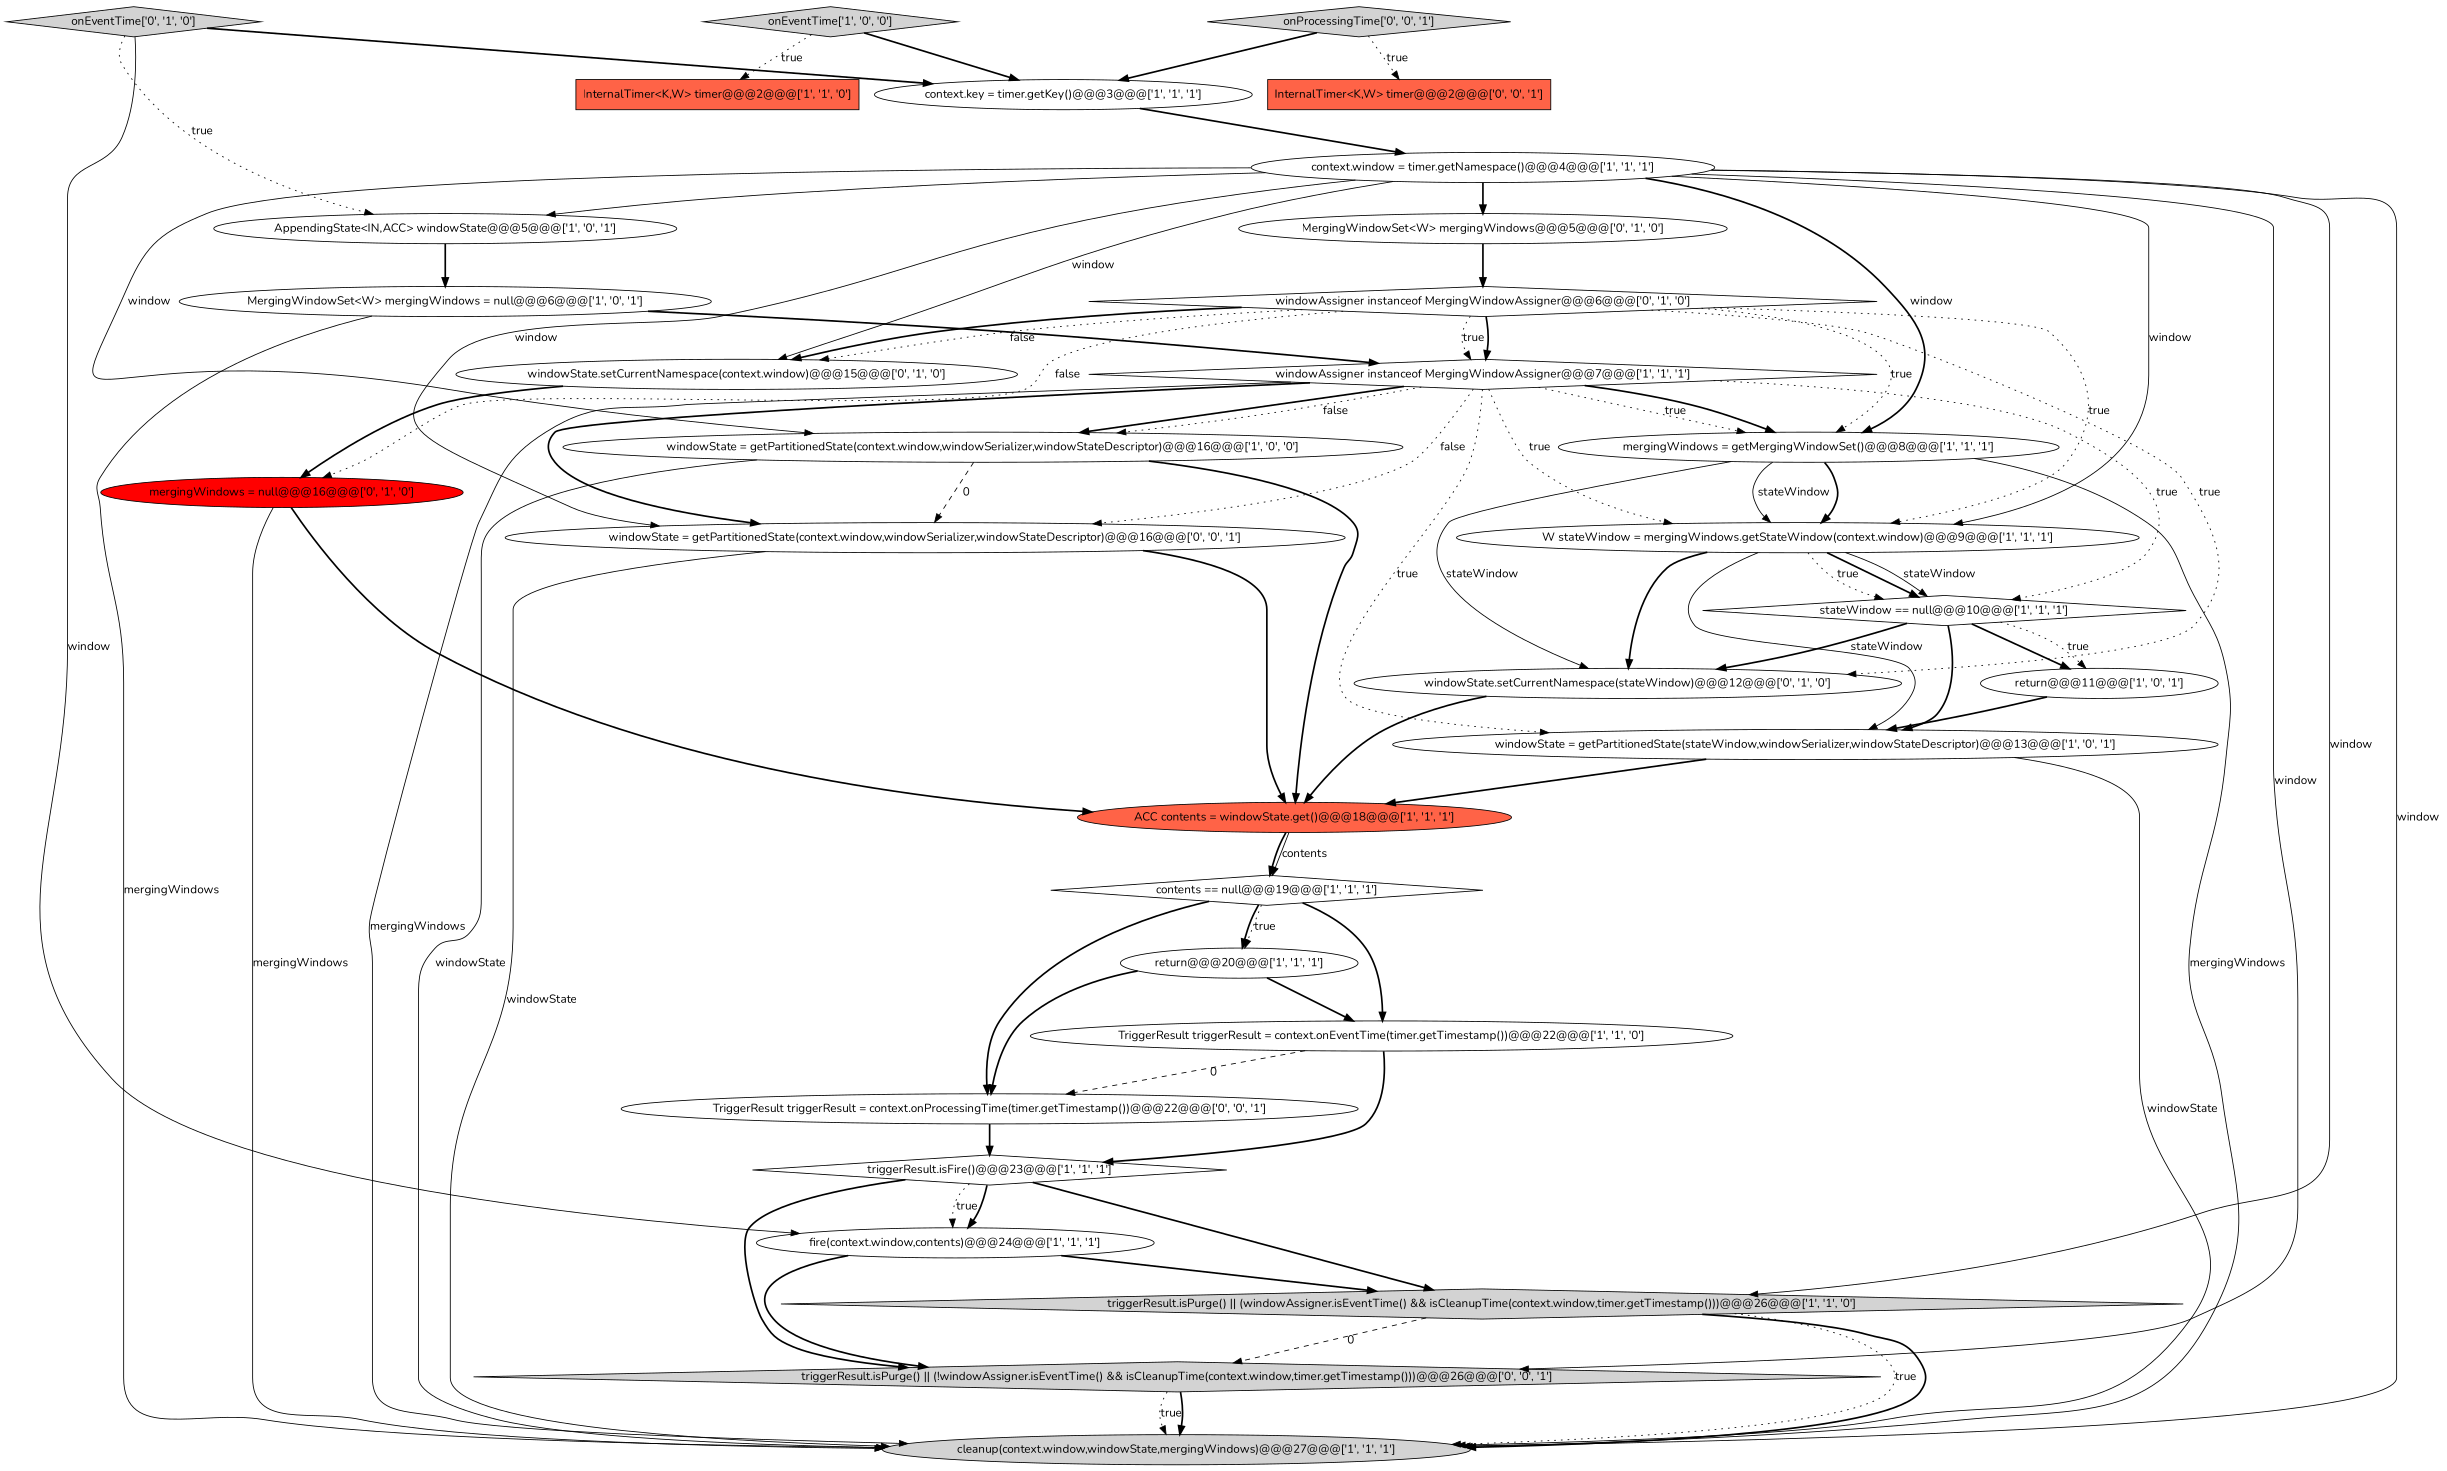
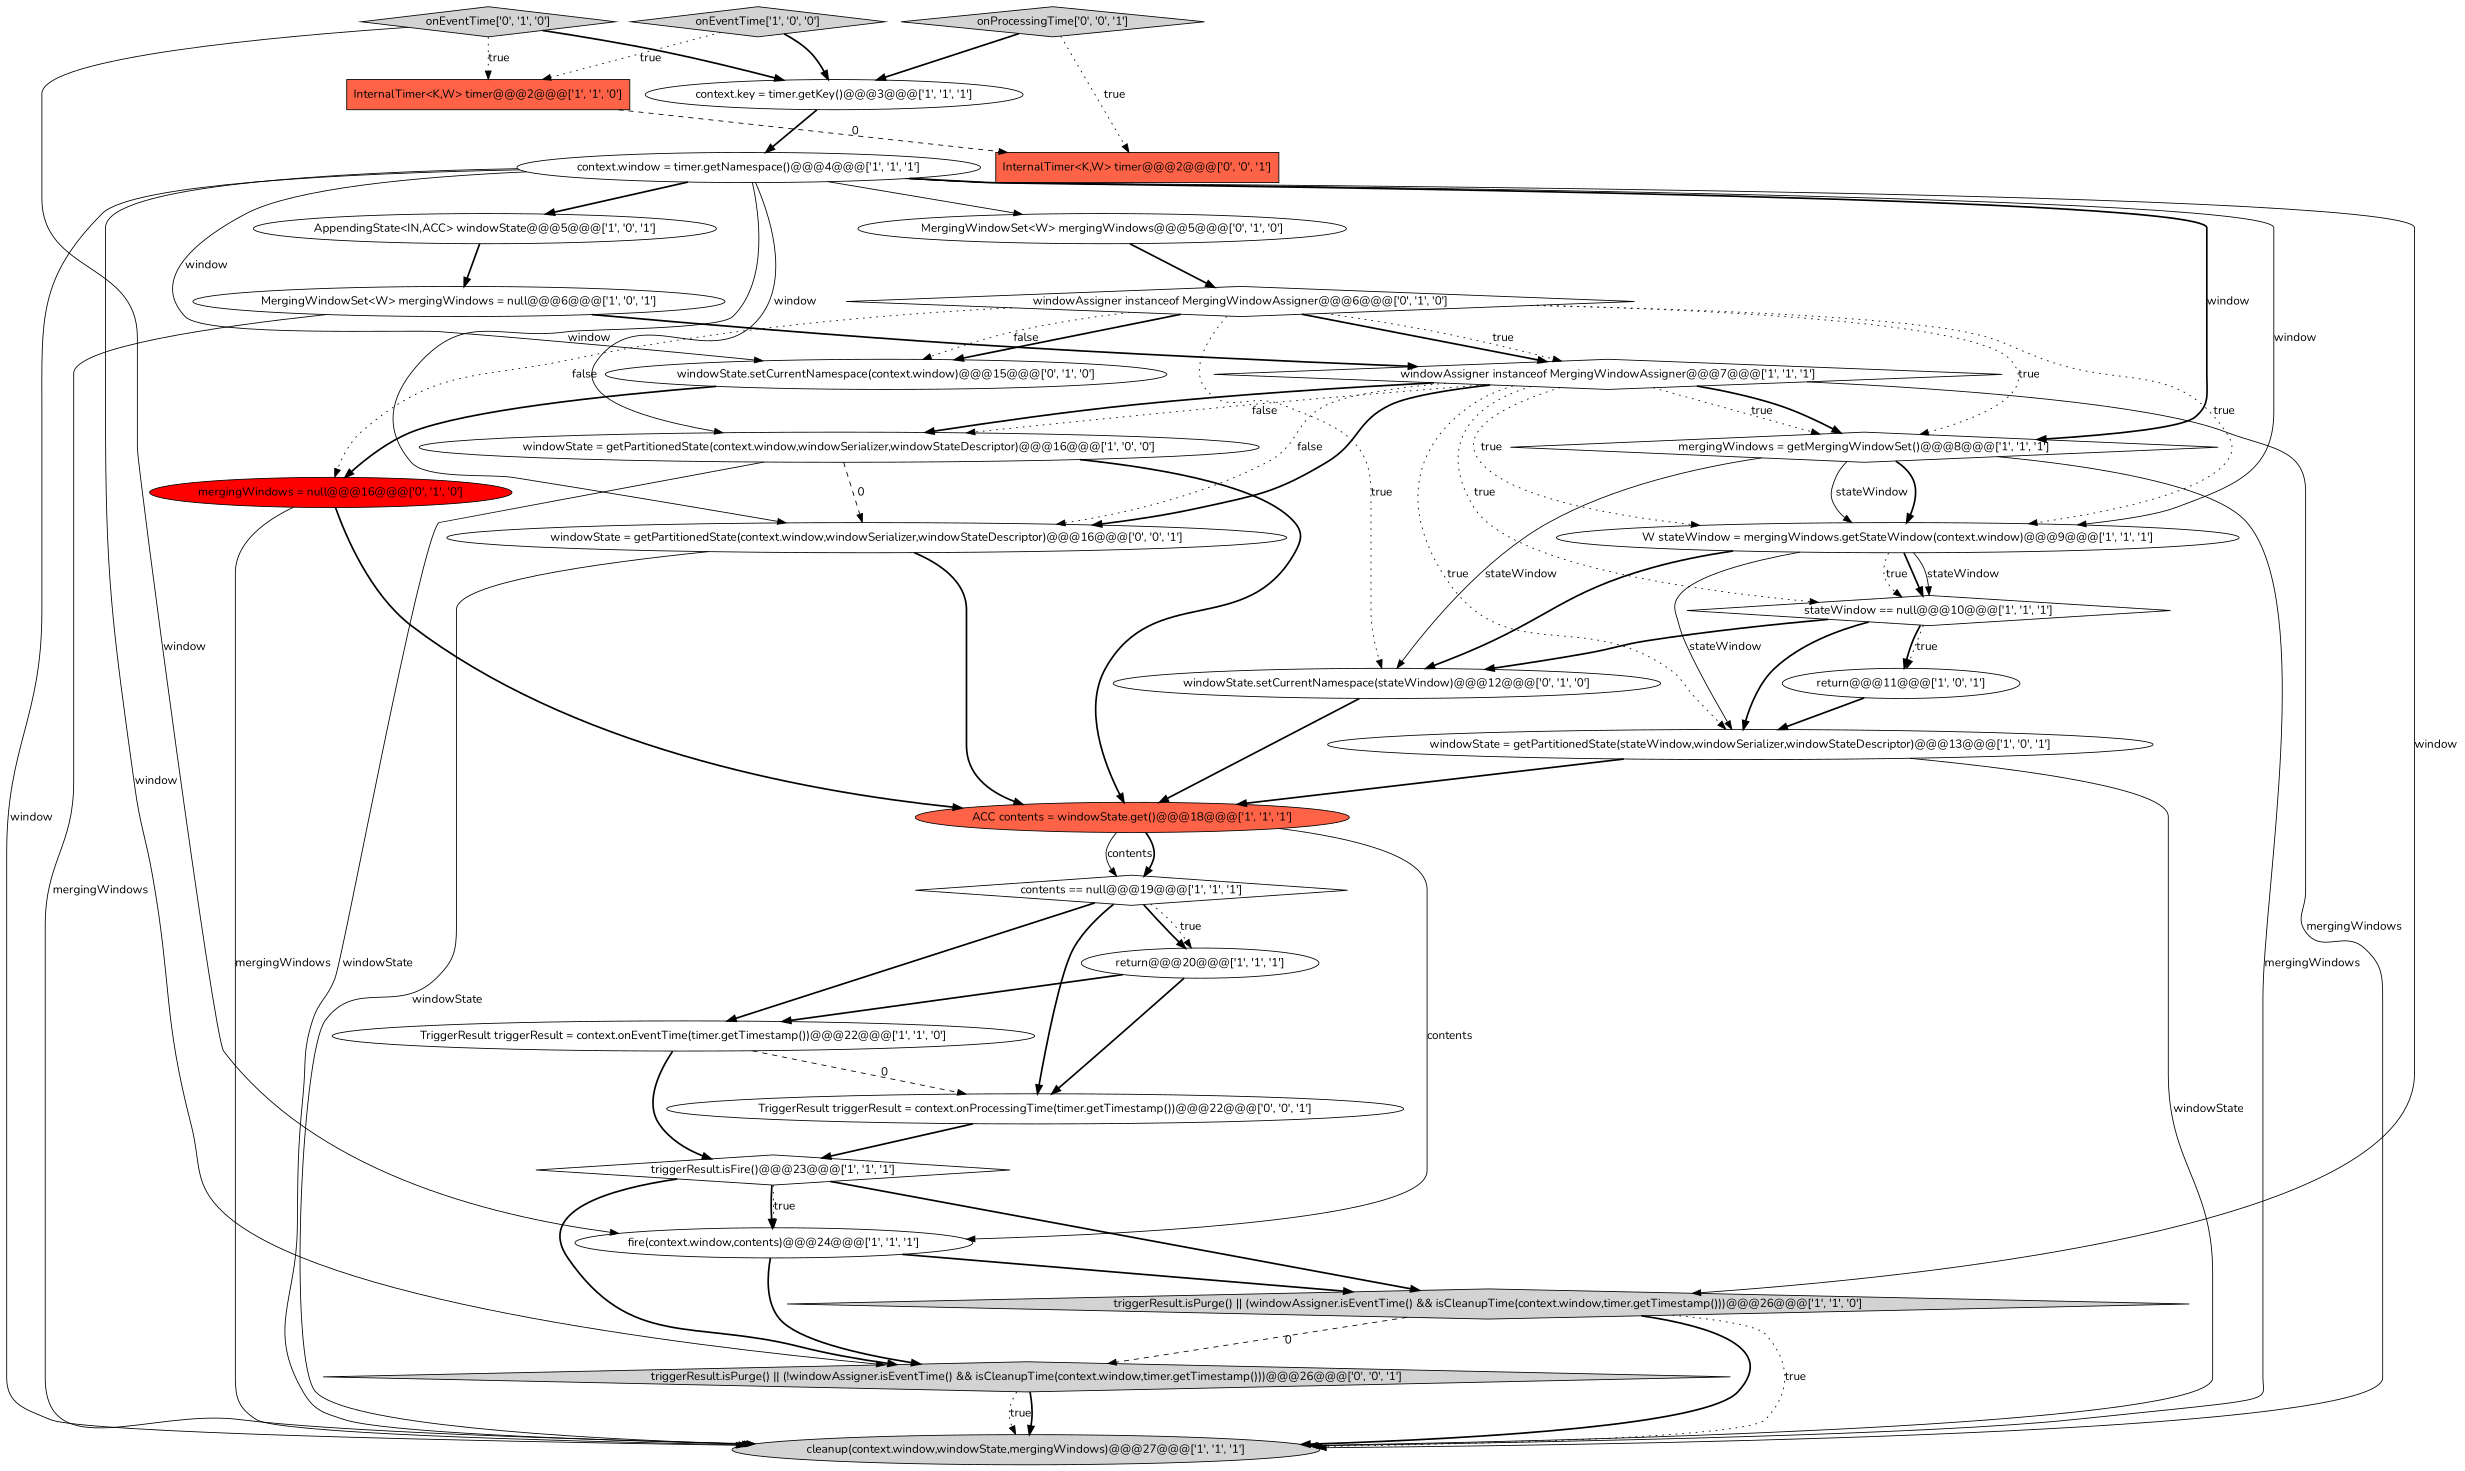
none -> (809, 131)
(216, 152) -> (488, 54)
(910, 186) -> (621, 197)
(1483, 194) -> (921, 197)
(1809, 447) -> (1864, 447)
none -> (1422, 1177)
